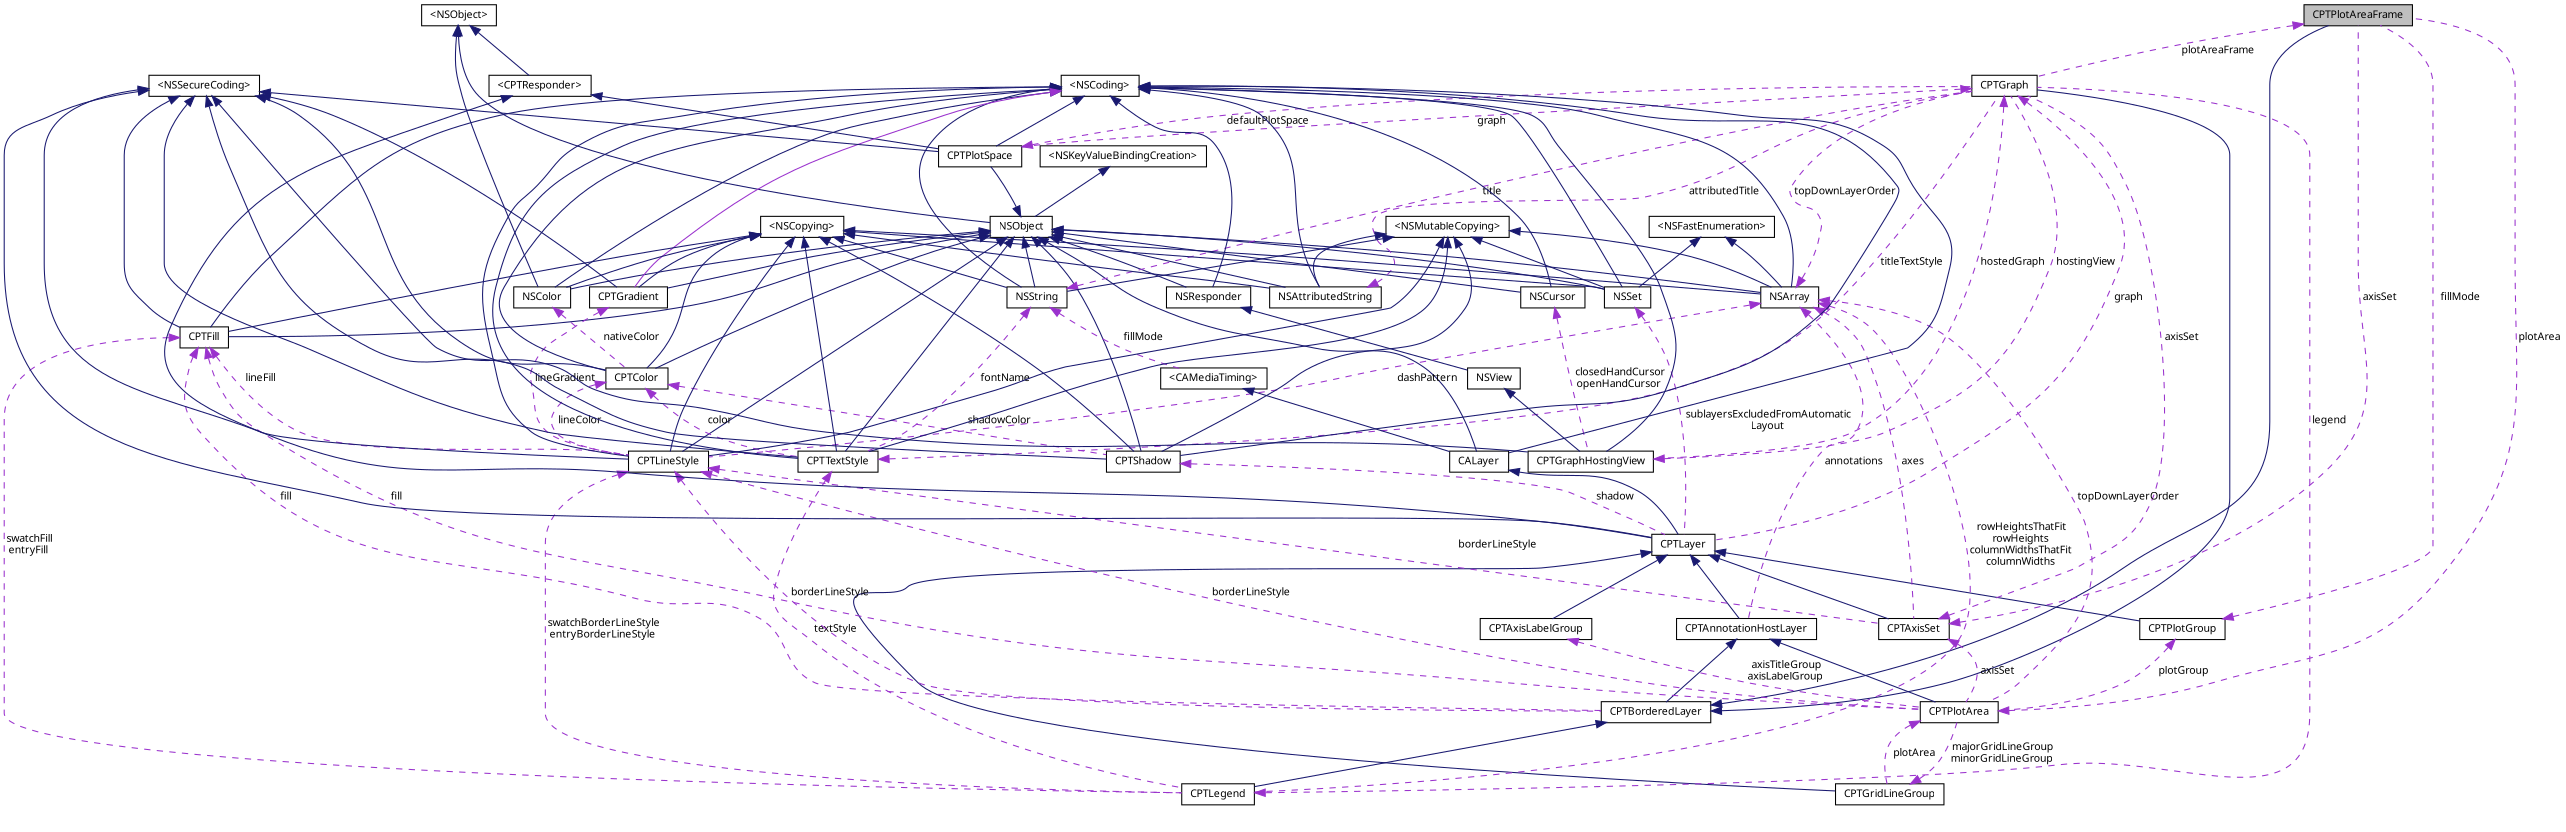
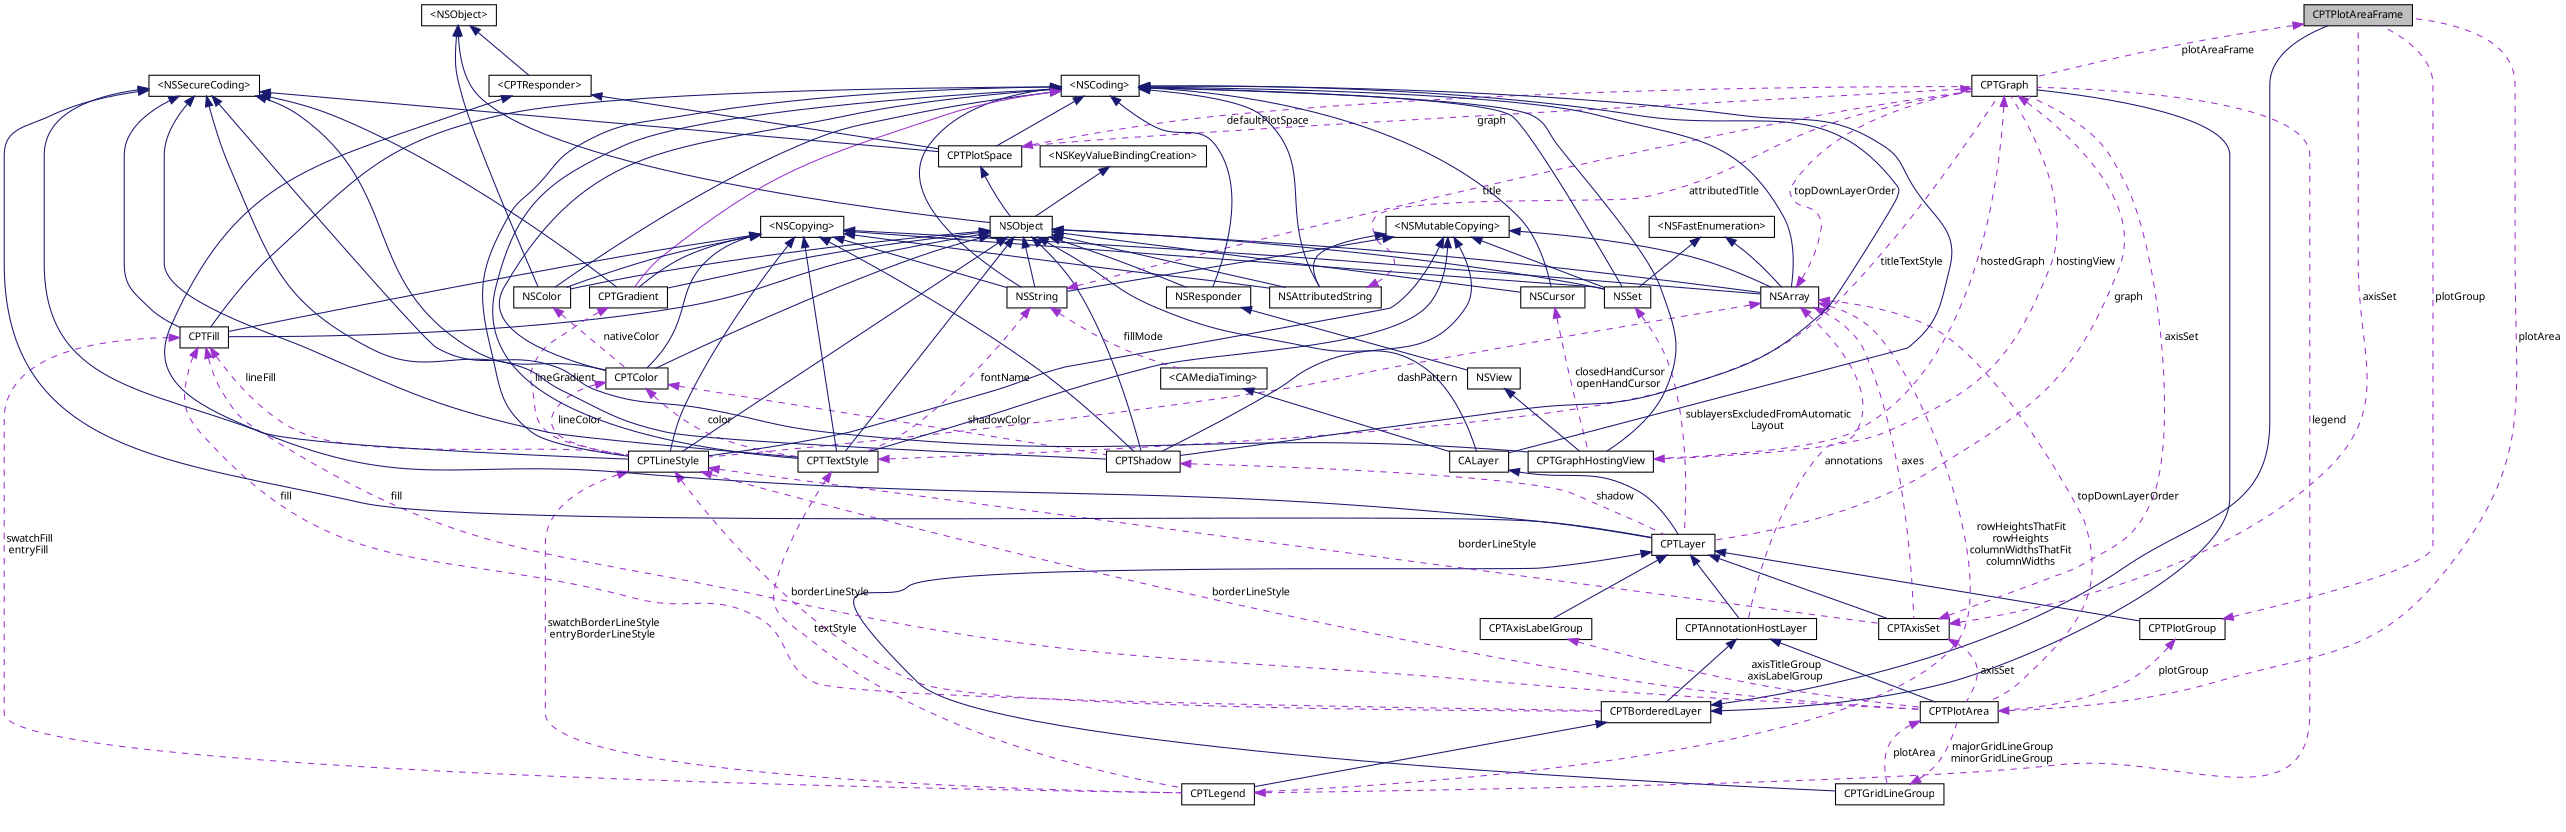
(1004, 186) -> (997, 197)
(2459, 297) -> (2459, 297)
